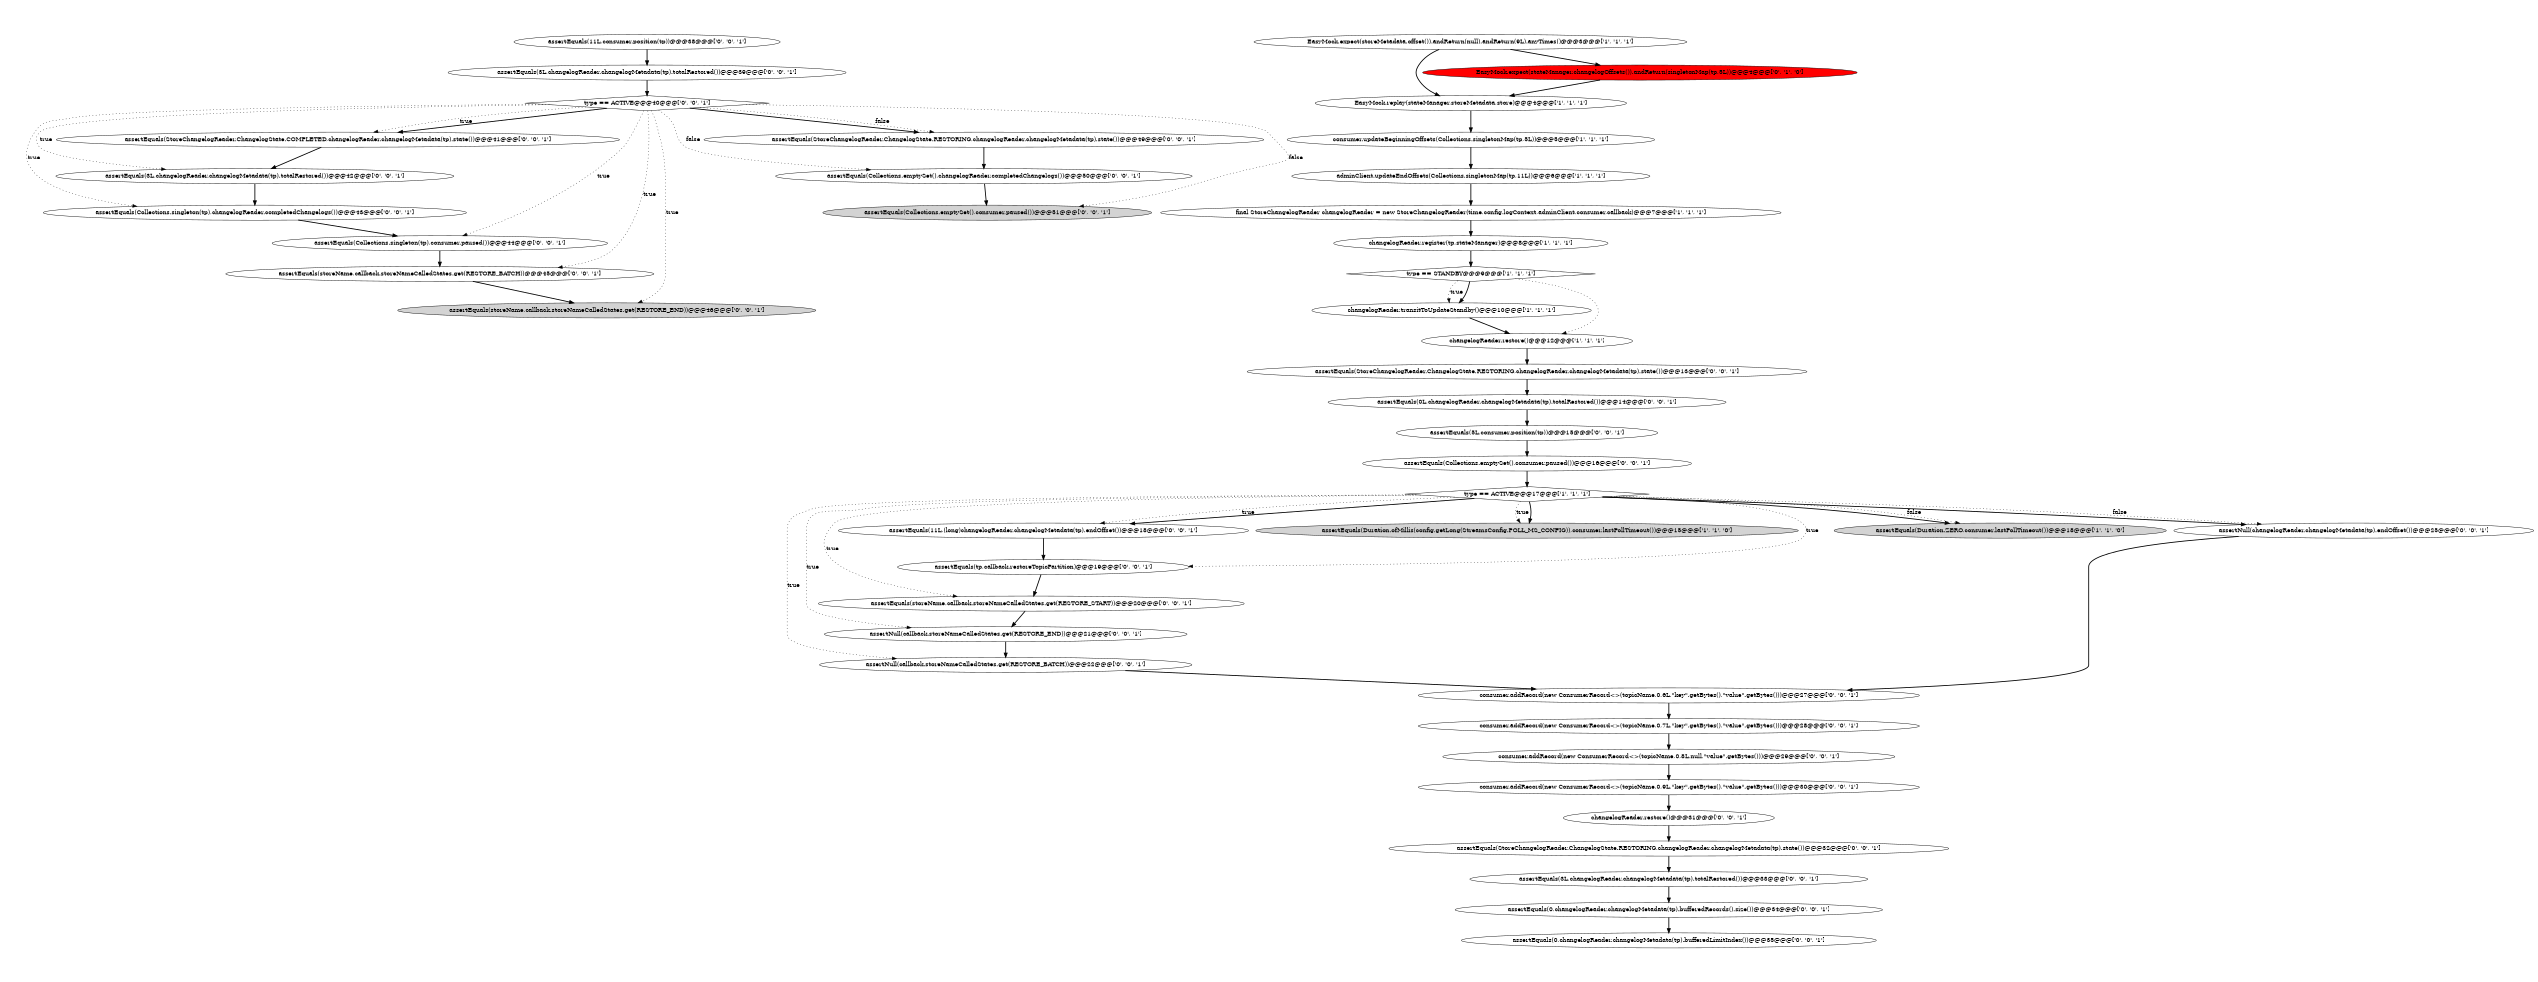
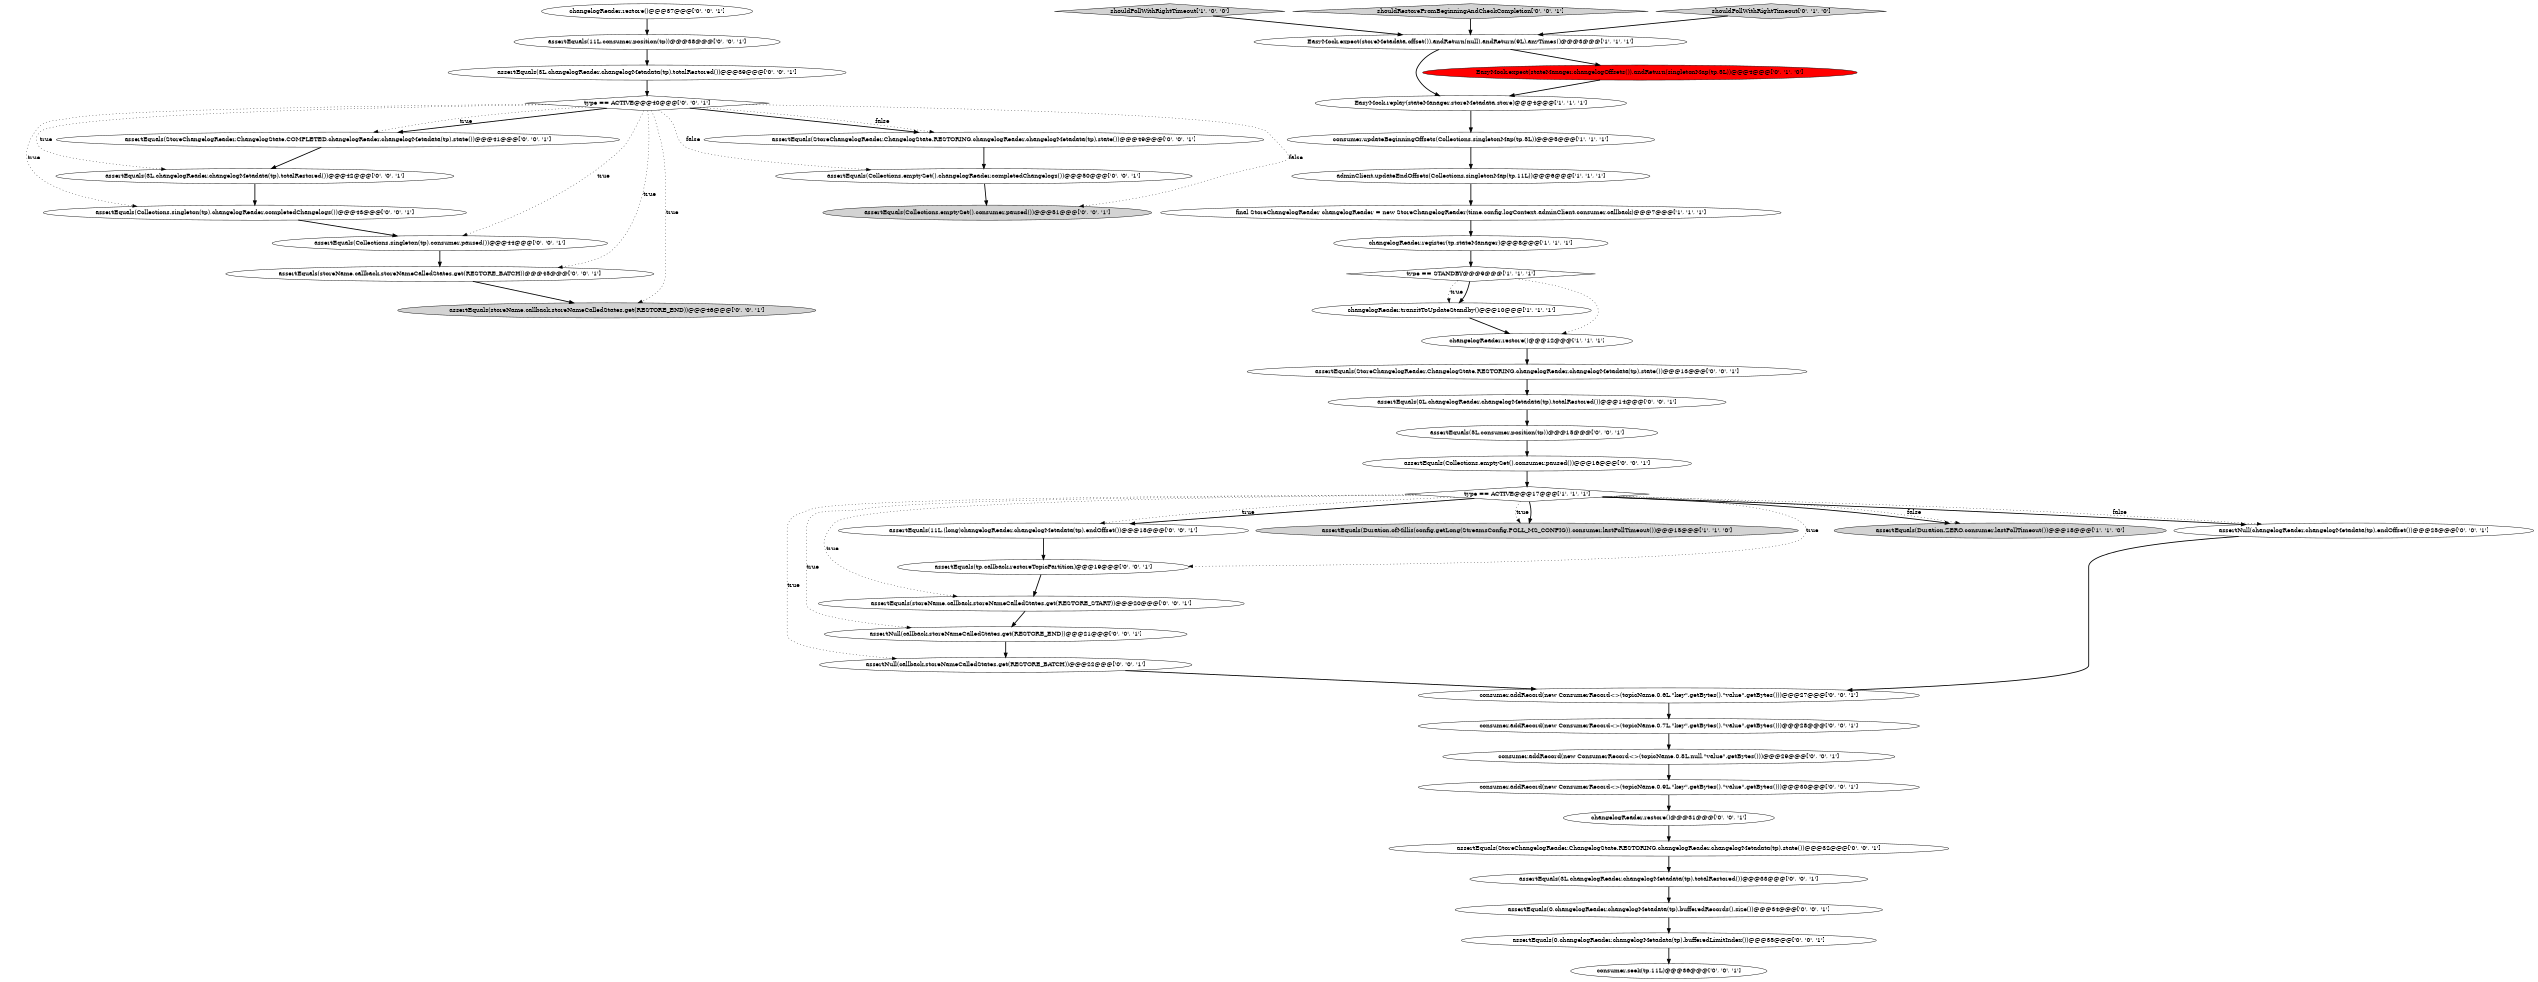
none -> (647, 11)
none -> (1170, 11)
none -> (1470, 11)
none -> (1771, 11)
none -> (1669, 971)
